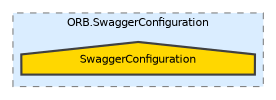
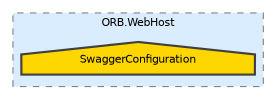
(138, 23) -> (138, 23)
